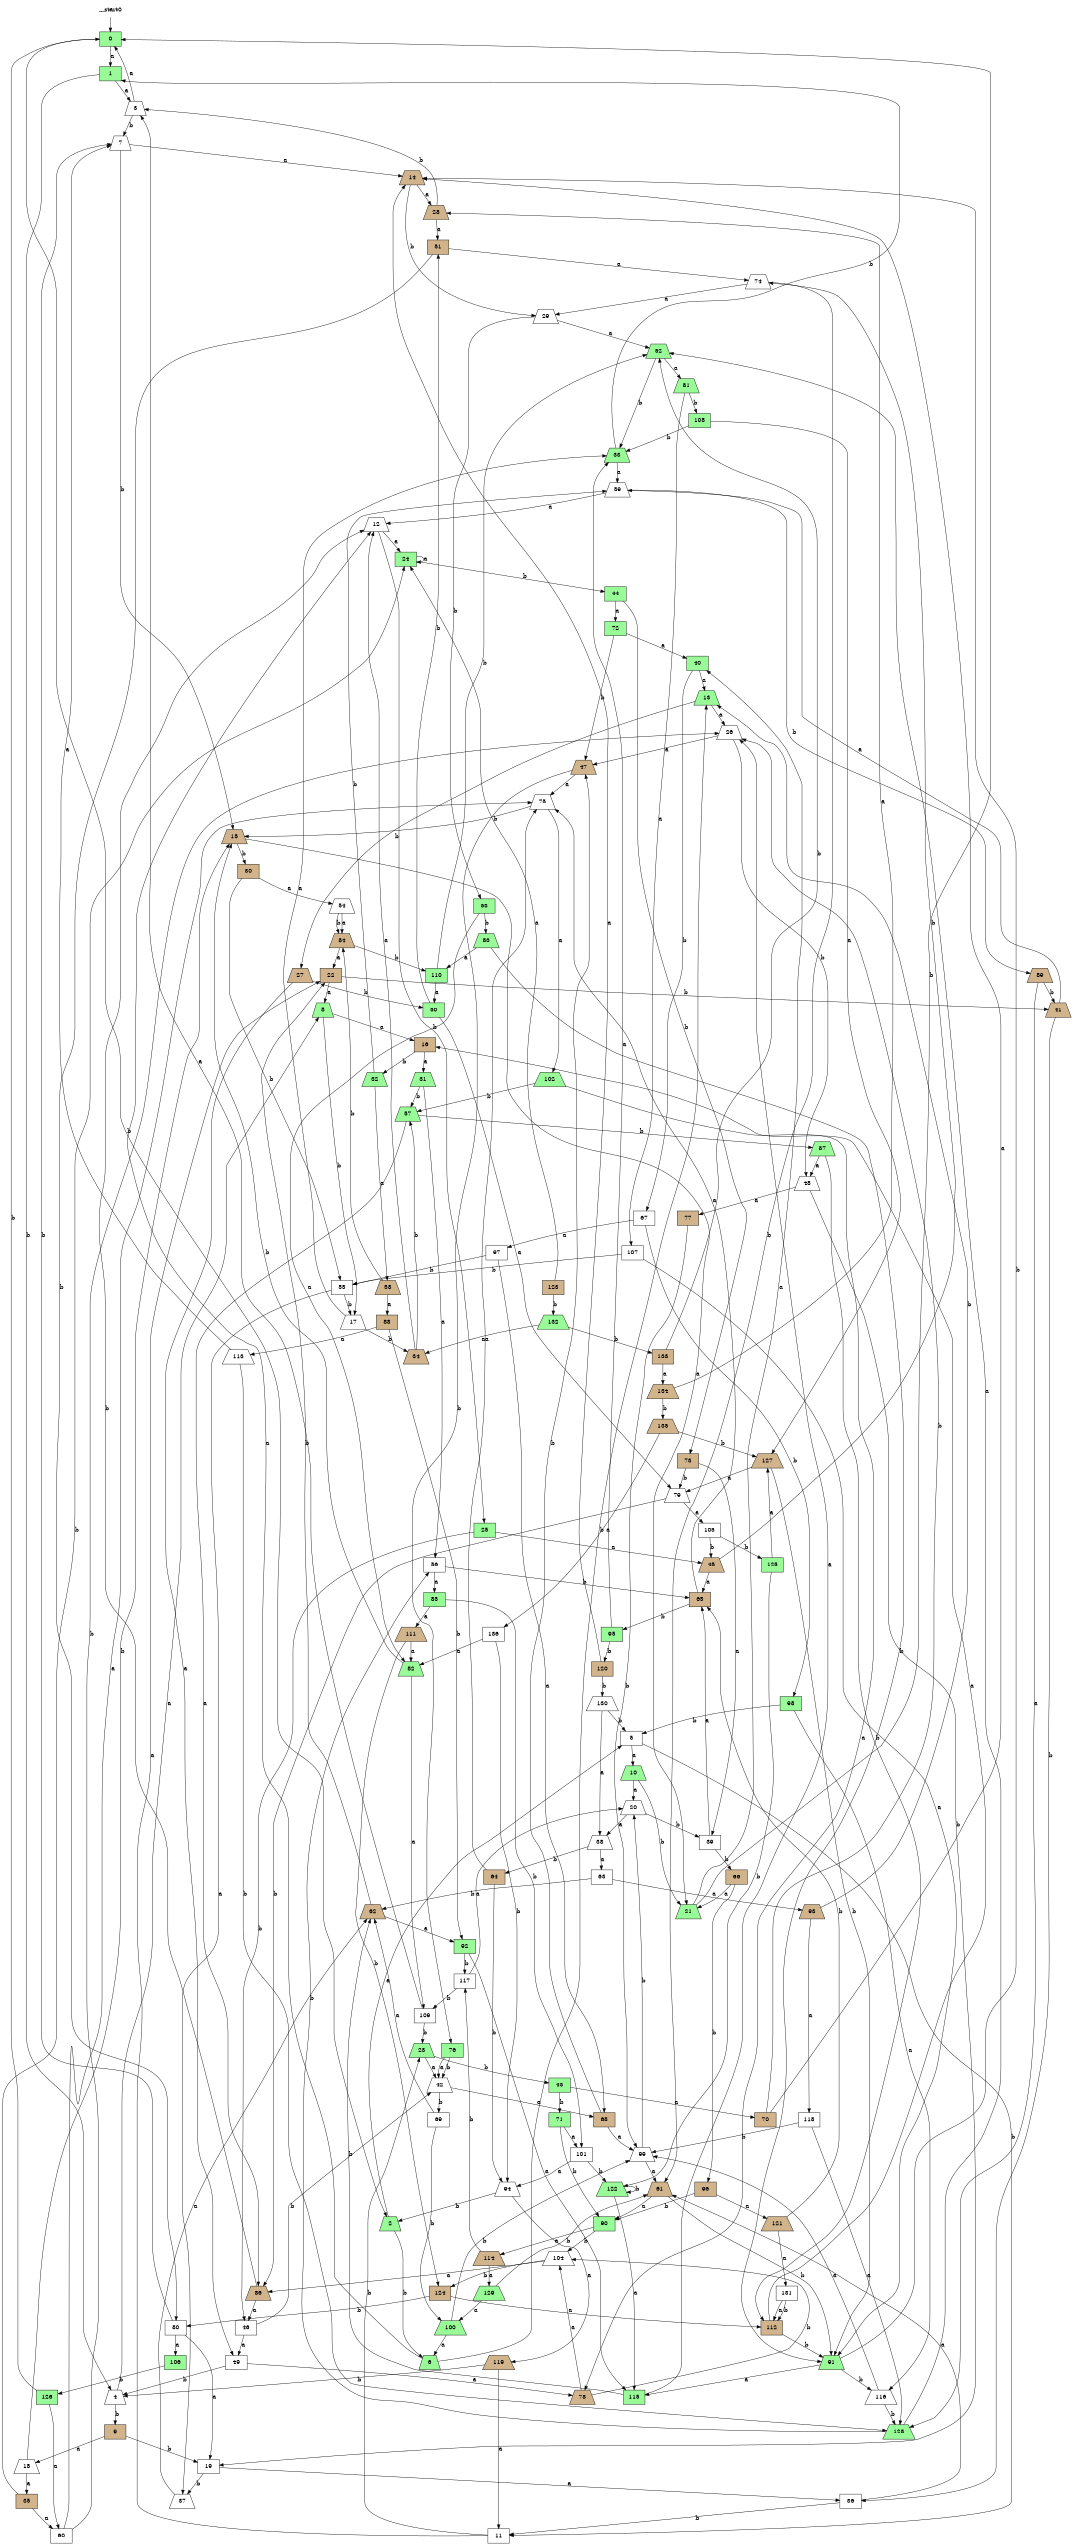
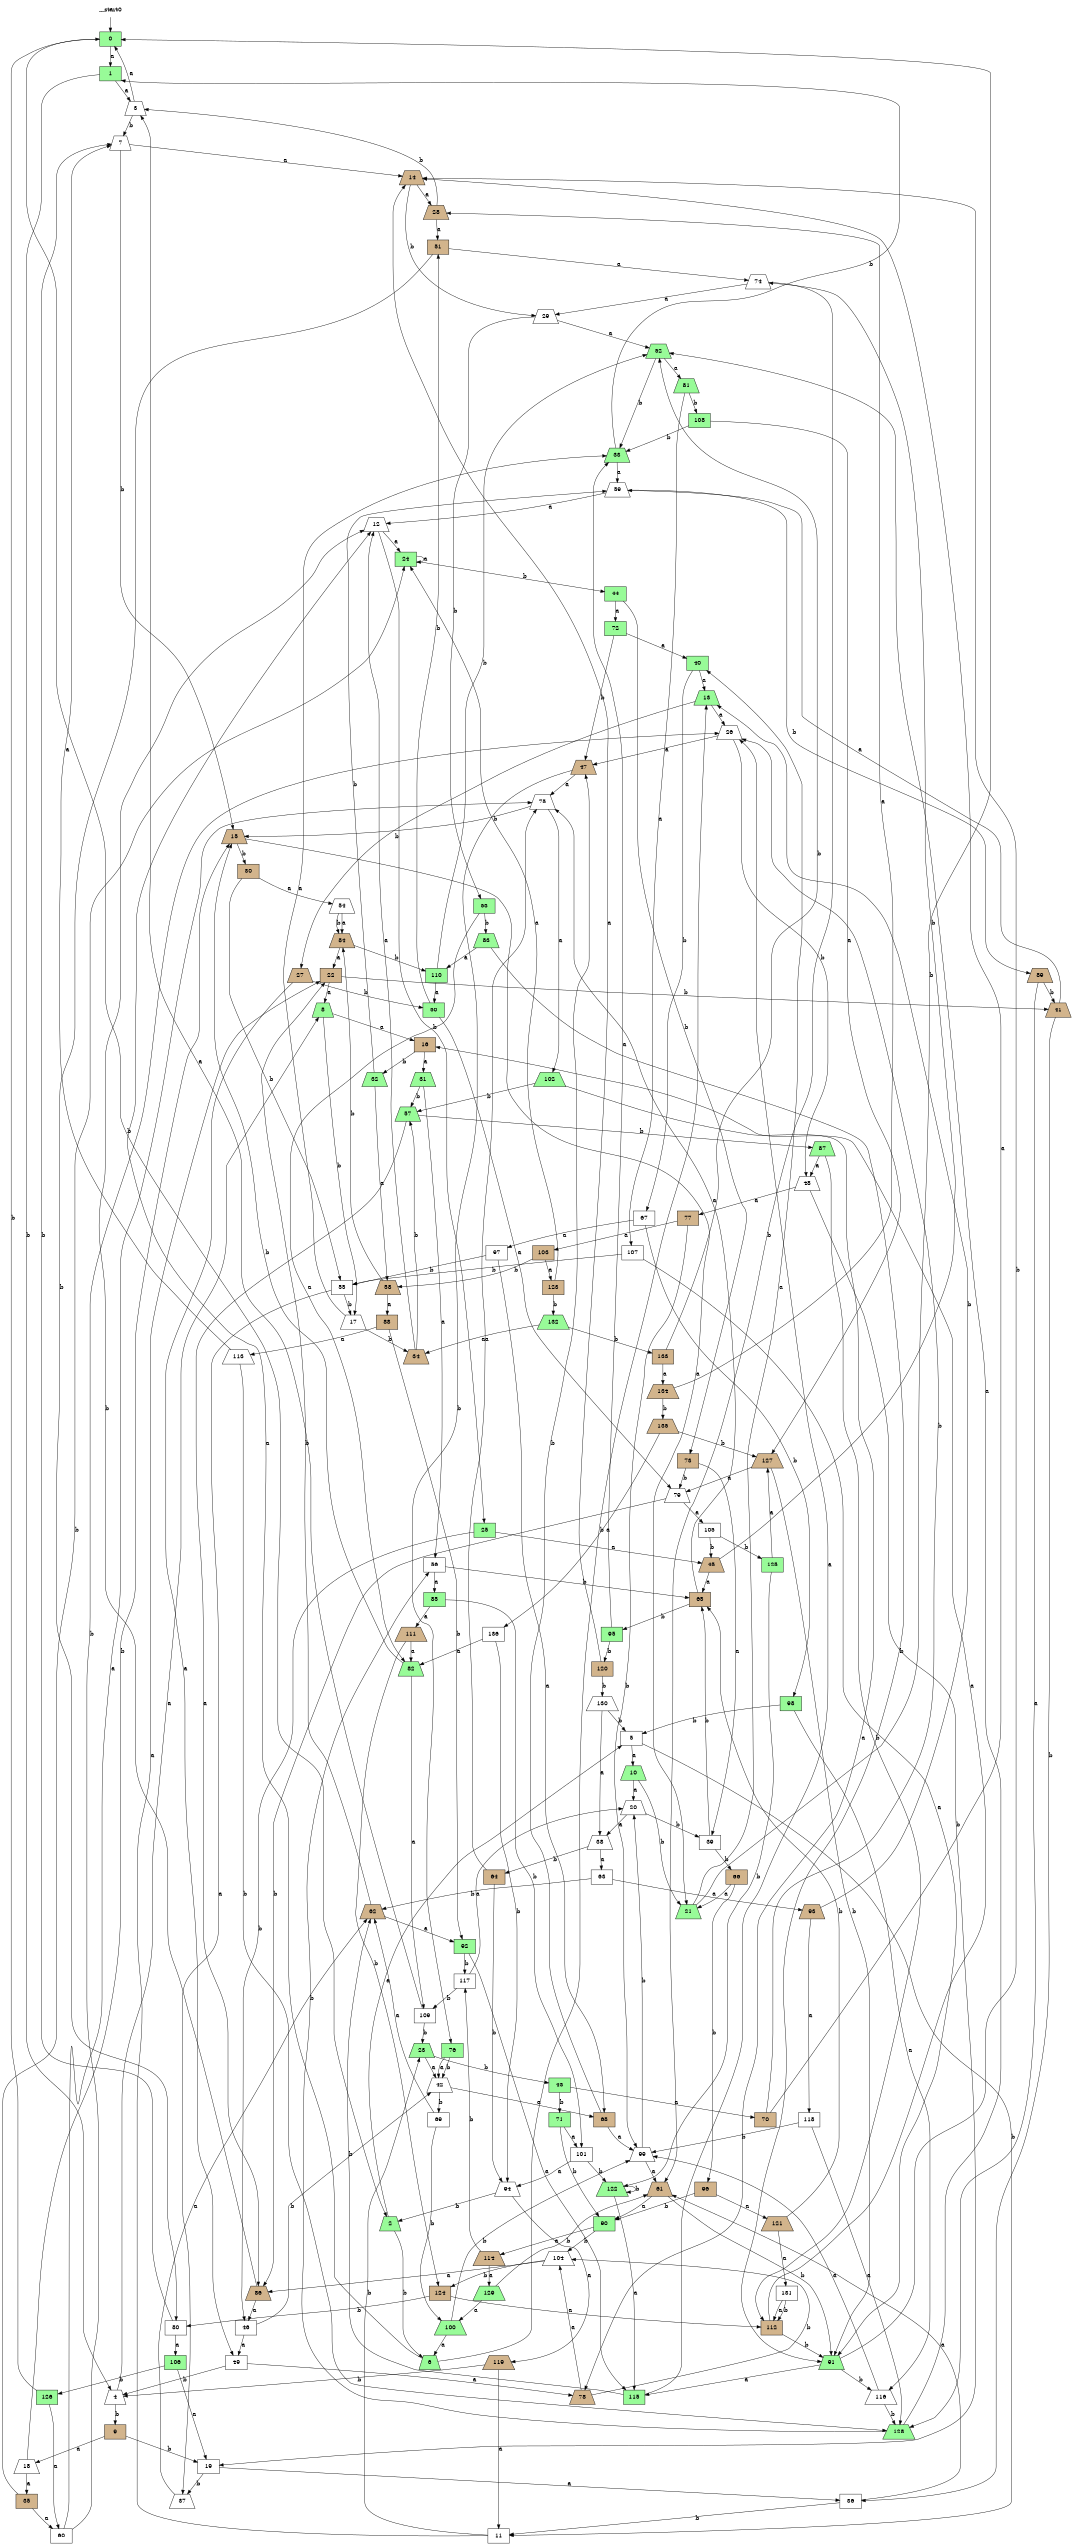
none -> (543, 1253)
(707, 1721) -> (707, 1721)
(212, 2394) -> (191, 2413)
